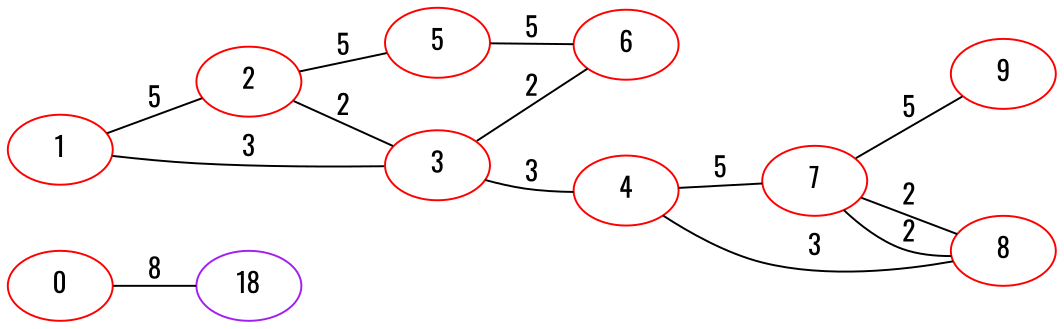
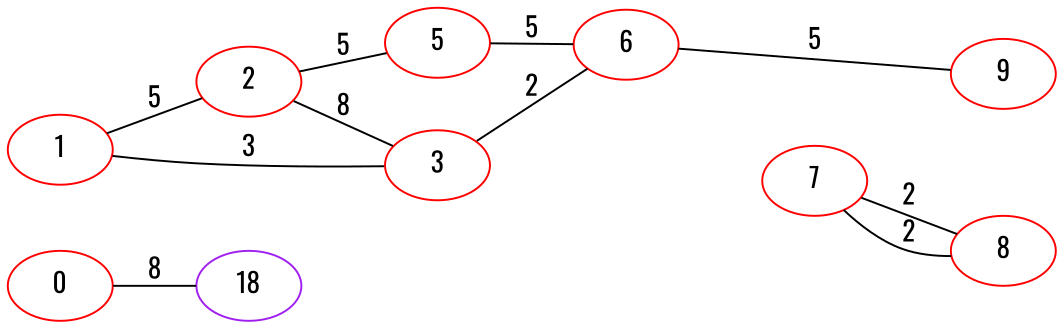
(343, 108) -> (343, 108)
(909, 127) -> (815, 59)
(626, 191) -> none
